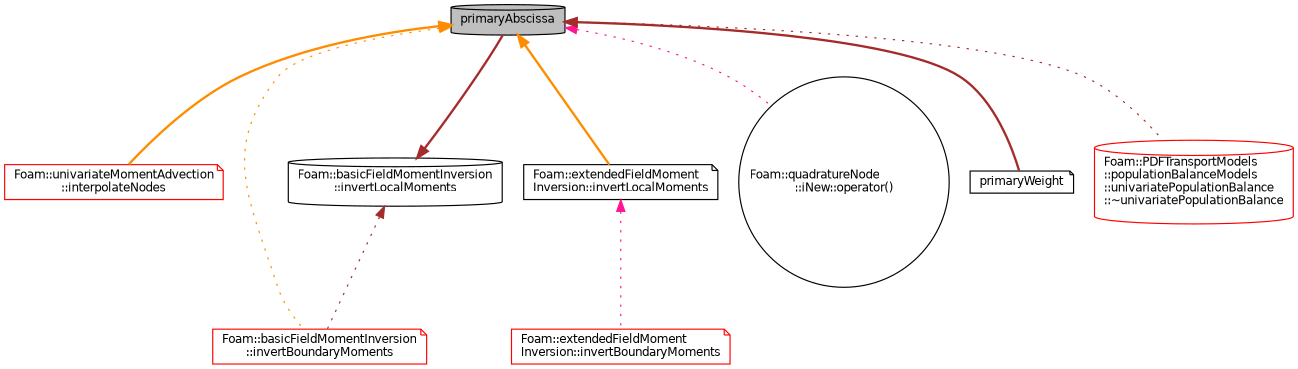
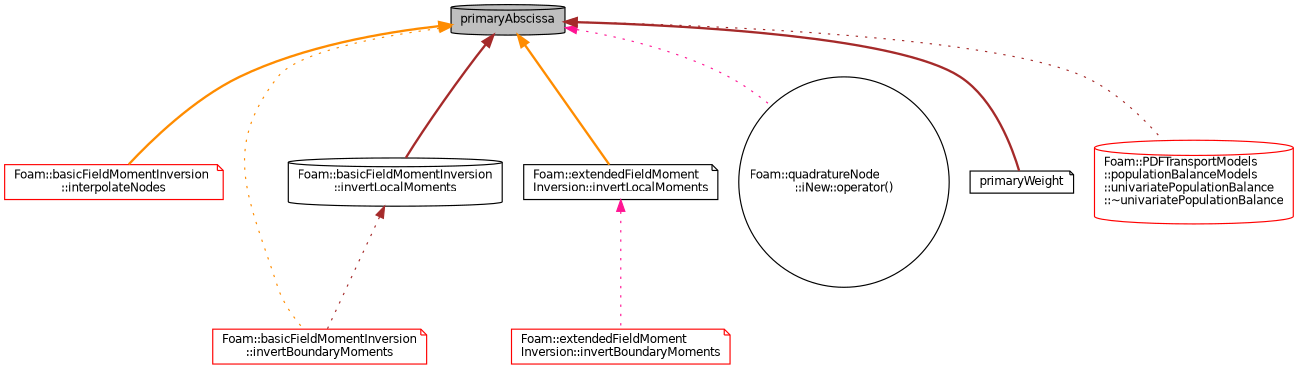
(465, 93) -> (444, 100)
(114, 182) -> (114, 182)
